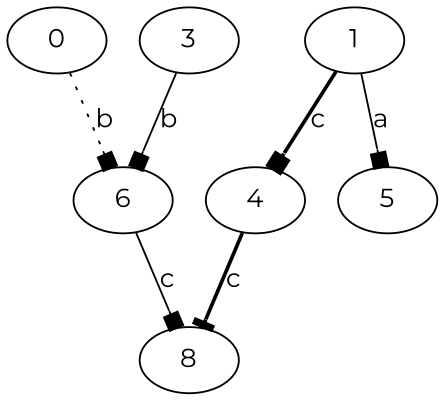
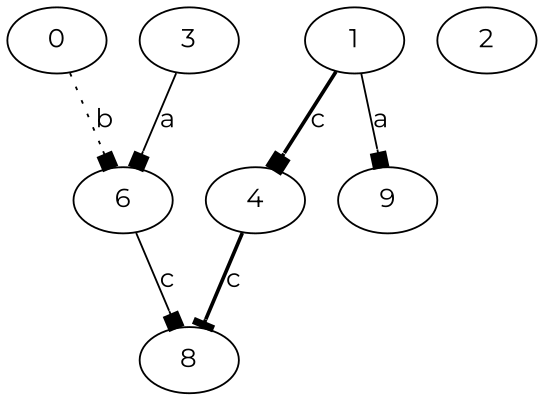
none -> (487, 40)
(169, 120) -> (168, 120)
(388, 200) -> (388, 200)
